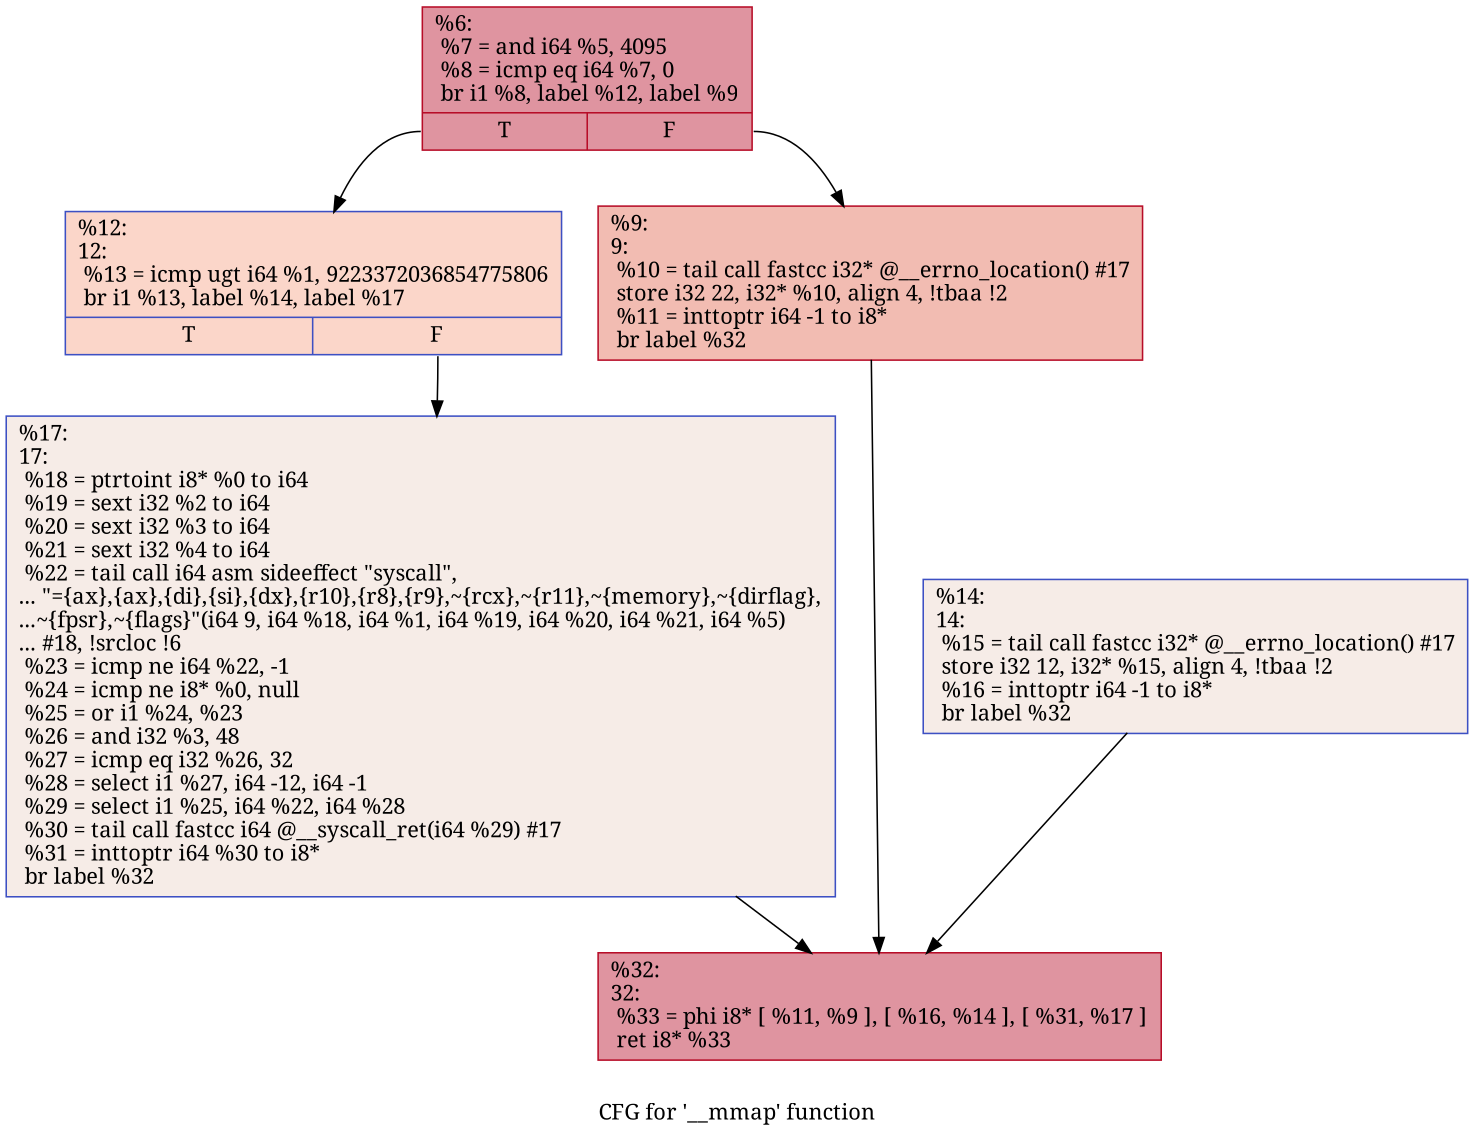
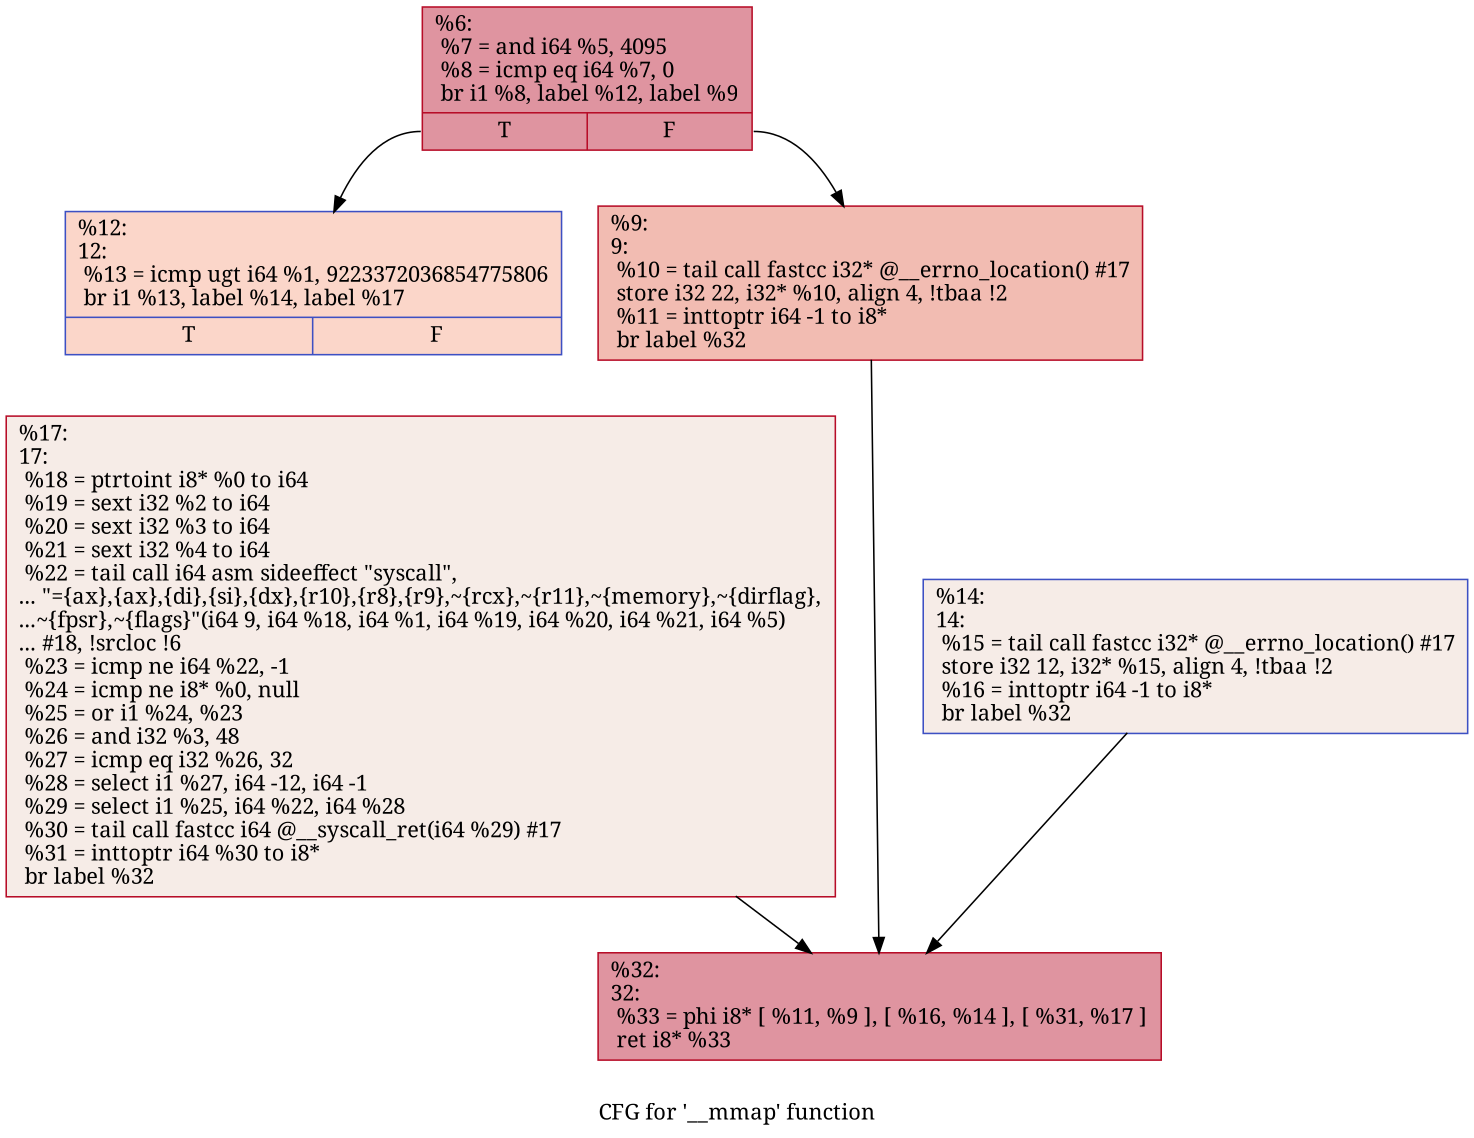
(438, 379) -> none
(421, 656) -> (421, 656)
